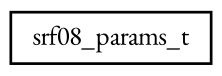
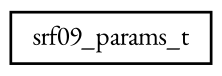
(111, 38) -> (111, 38)
